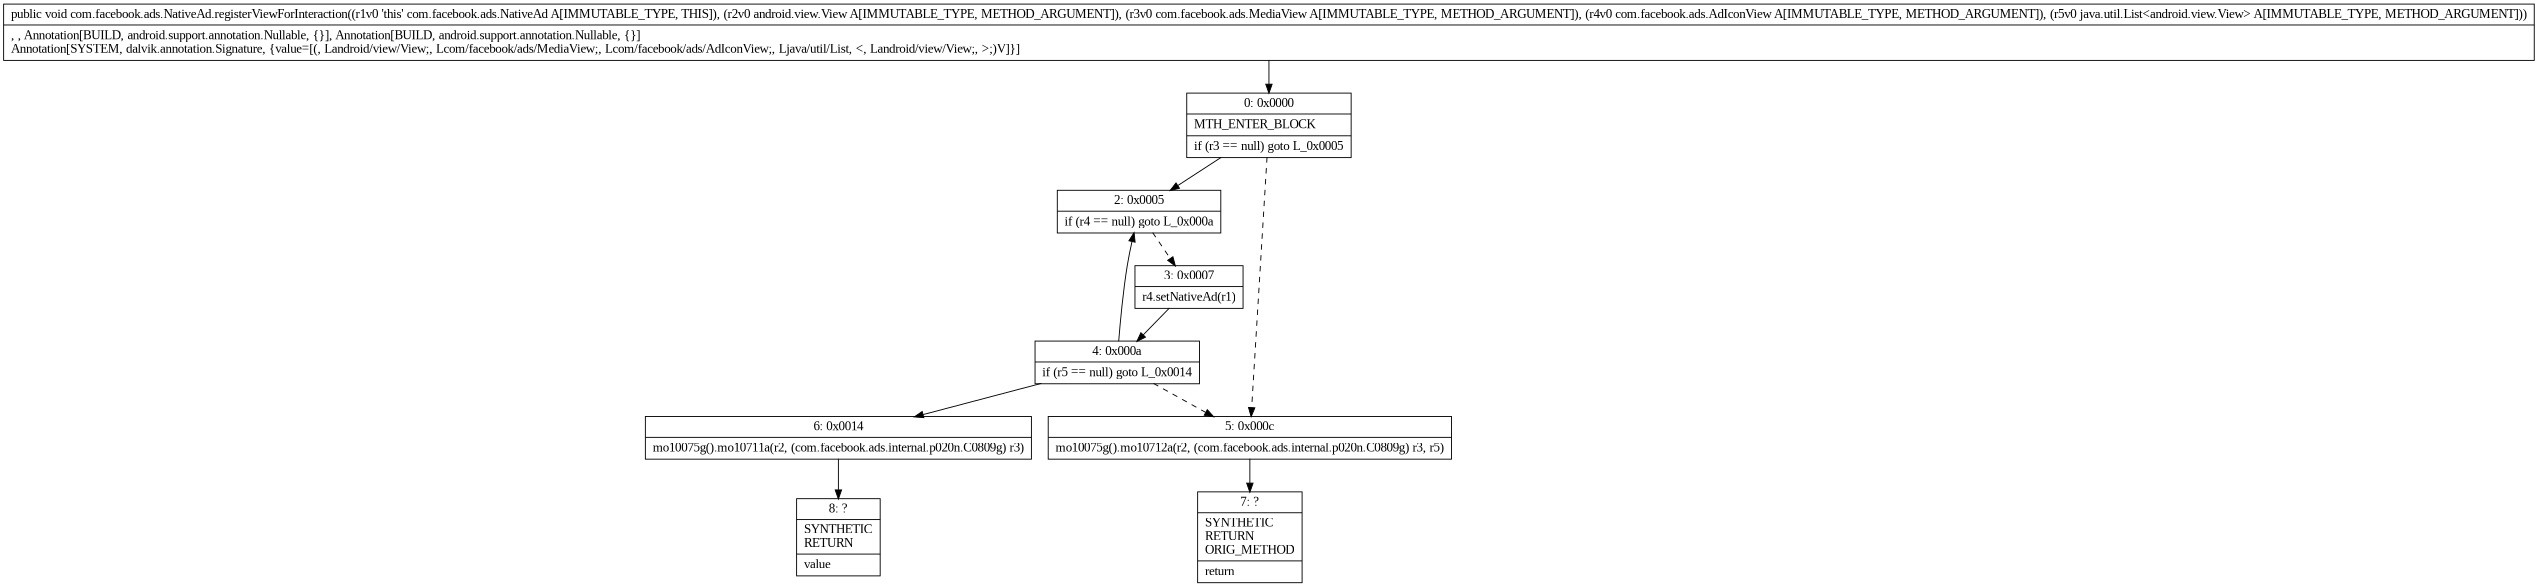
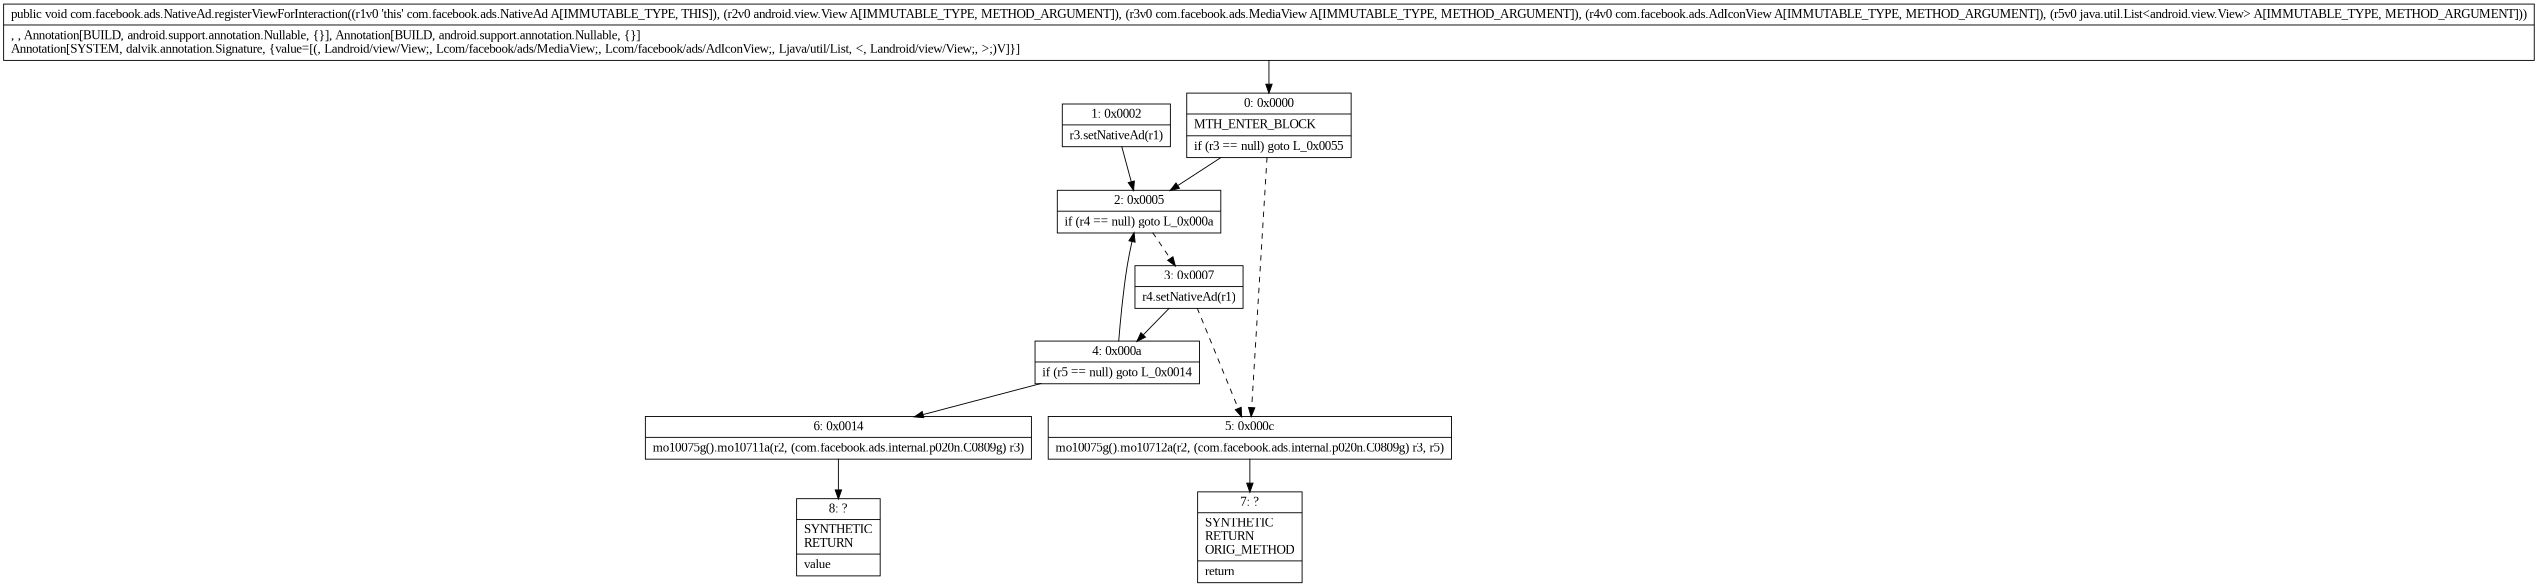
none -> (1116, 125)
(1269, 146) -> (1269, 146)
(1180, 398) -> (1218, 358)
